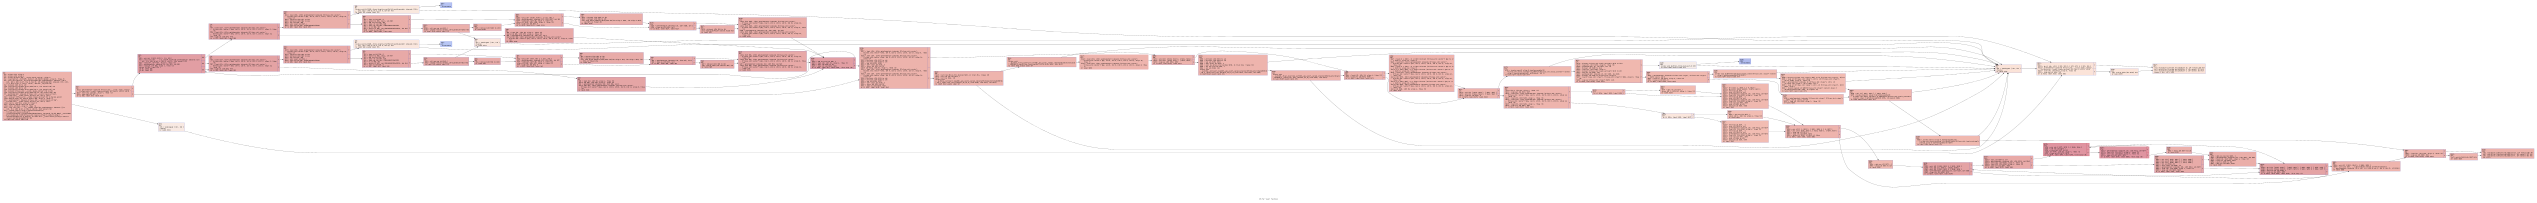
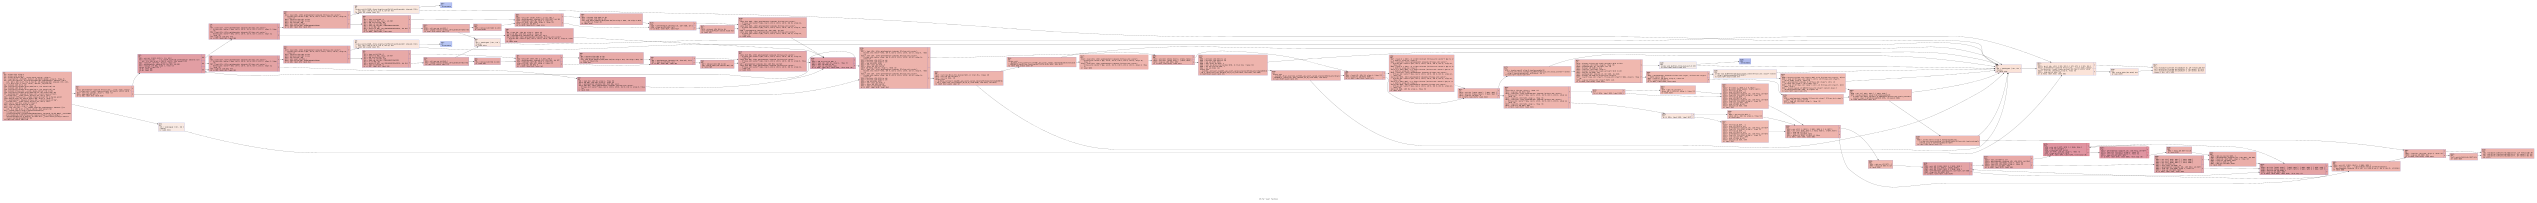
(1745, 74) -> (1745, 74)
